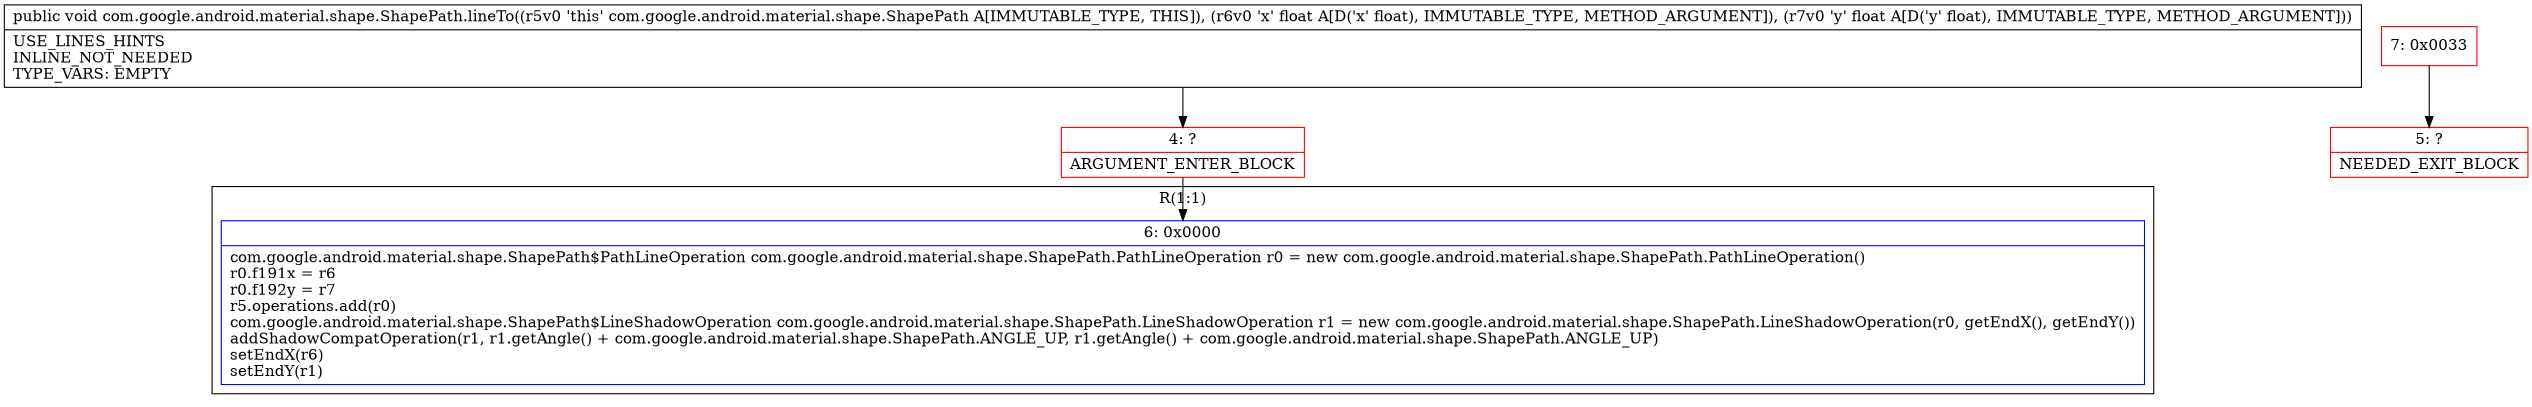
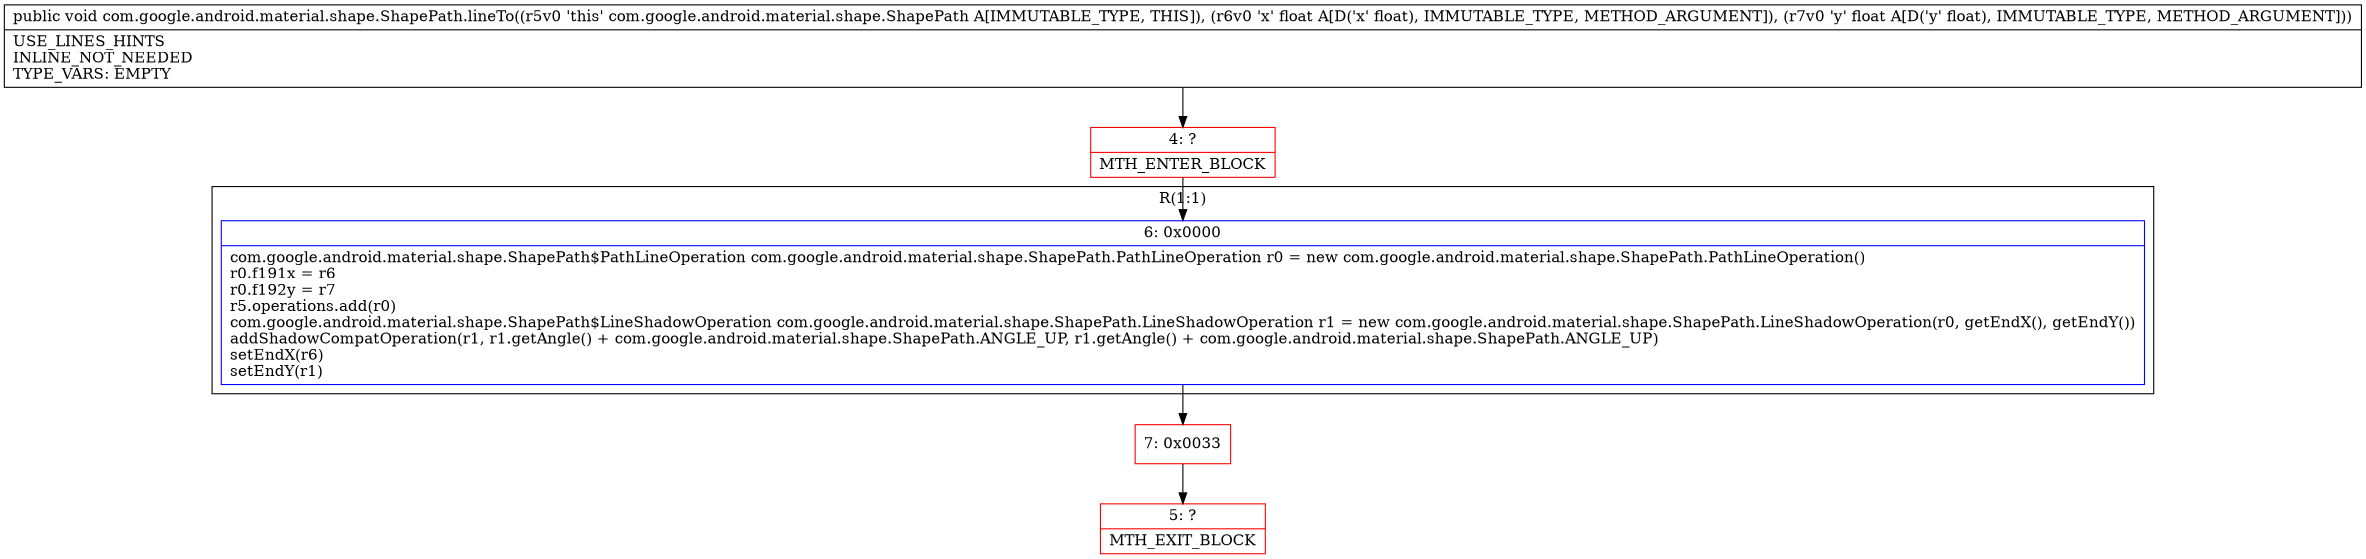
(1183, 164) -> (1183, 164)
(2429, 164) -> (1183, 541)
none -> (1183, 401)
